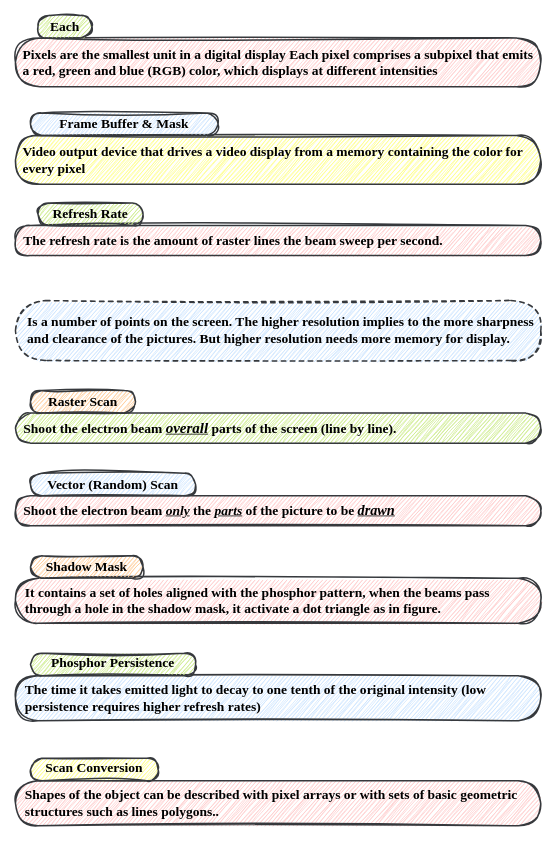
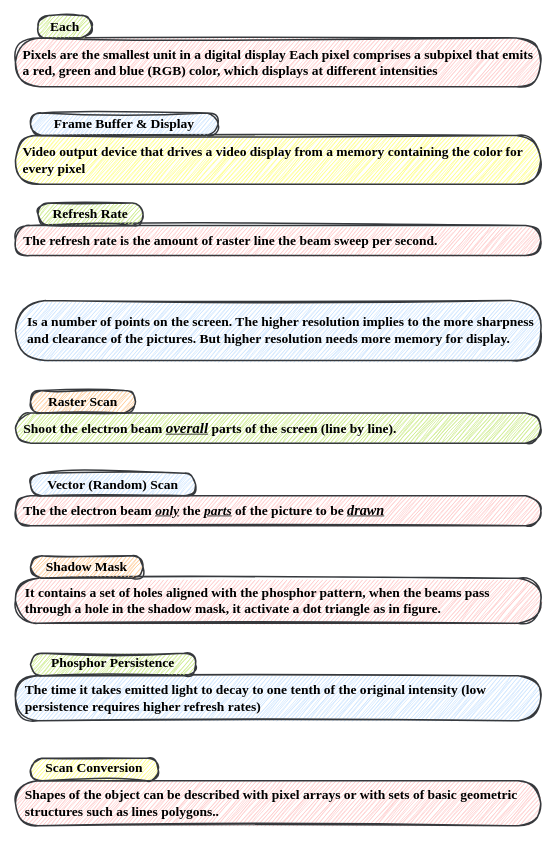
(124, 124) -> (124, 124)
(271, 240) -> (268, 240)
(278, 330) -> (278, 330)
(245, 510) -> (237, 510)
